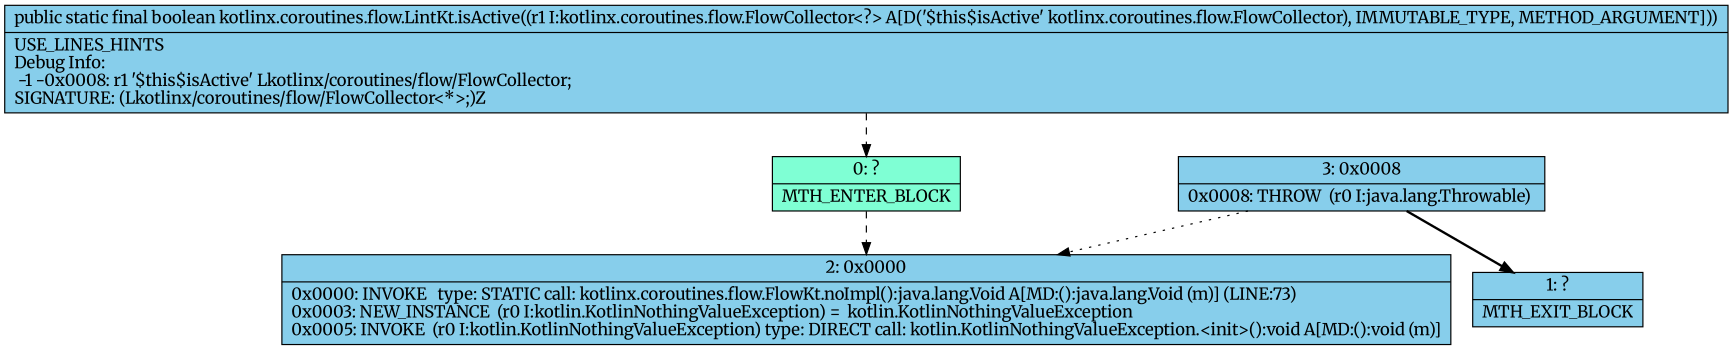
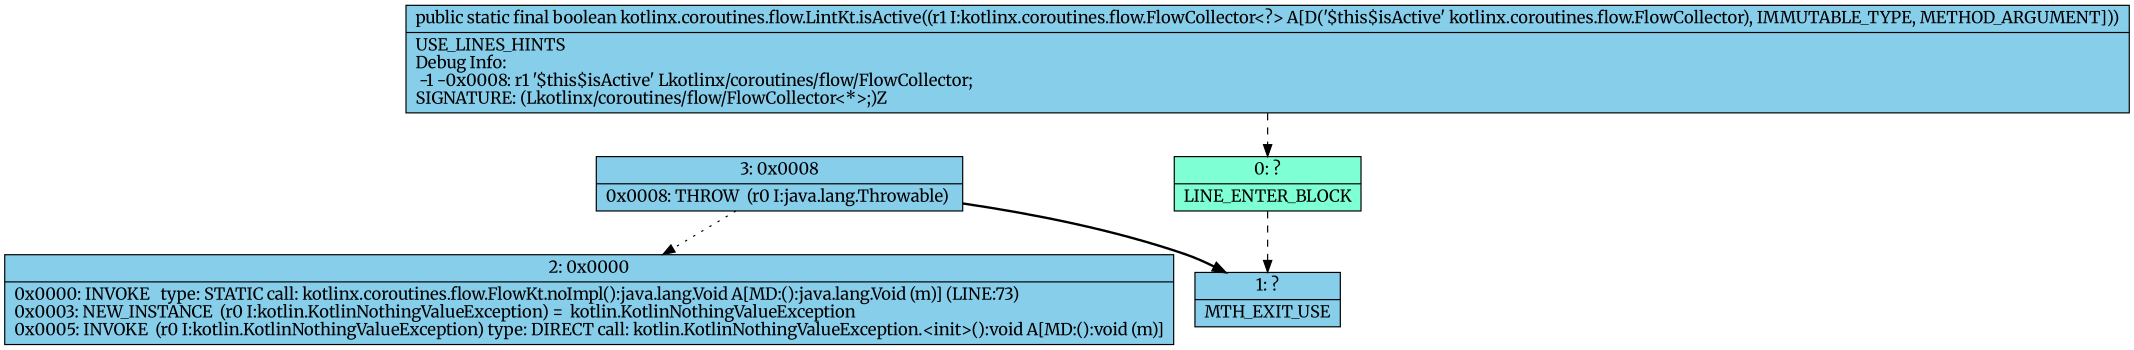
(866, 197) -> (1268, 197)
(866, 227) -> (1268, 236)
(1558, 313) -> (1268, 313)
